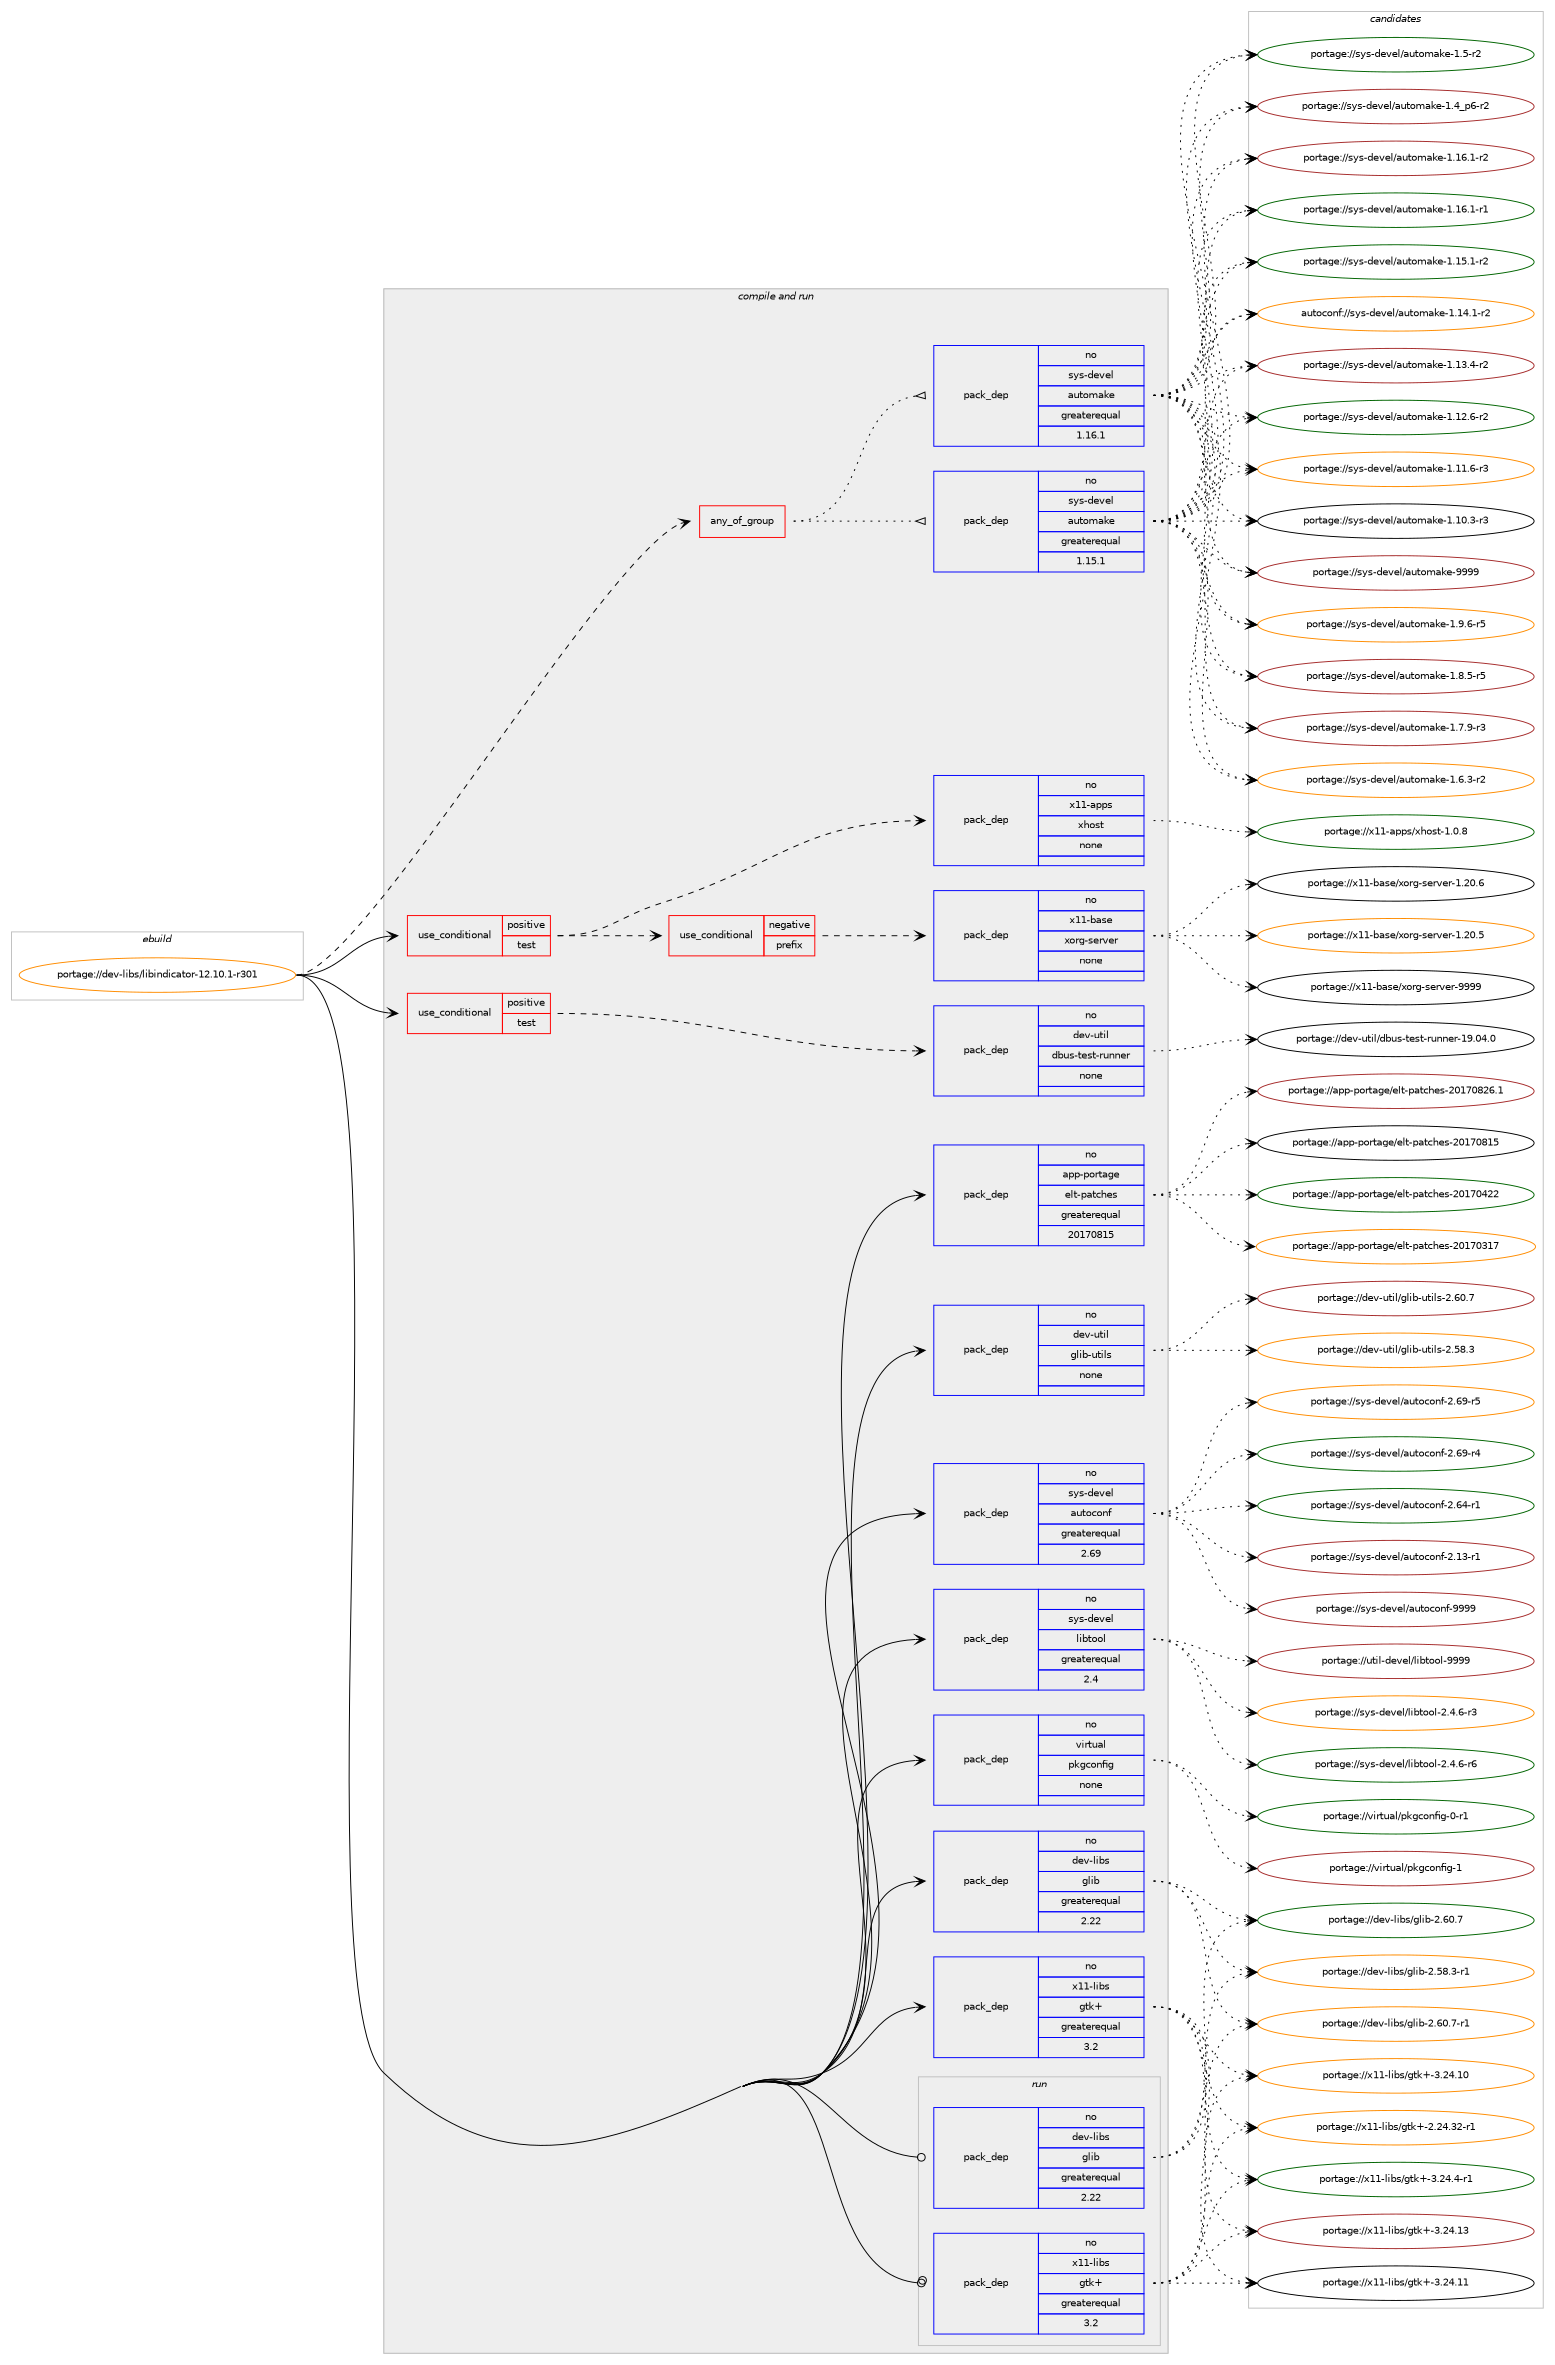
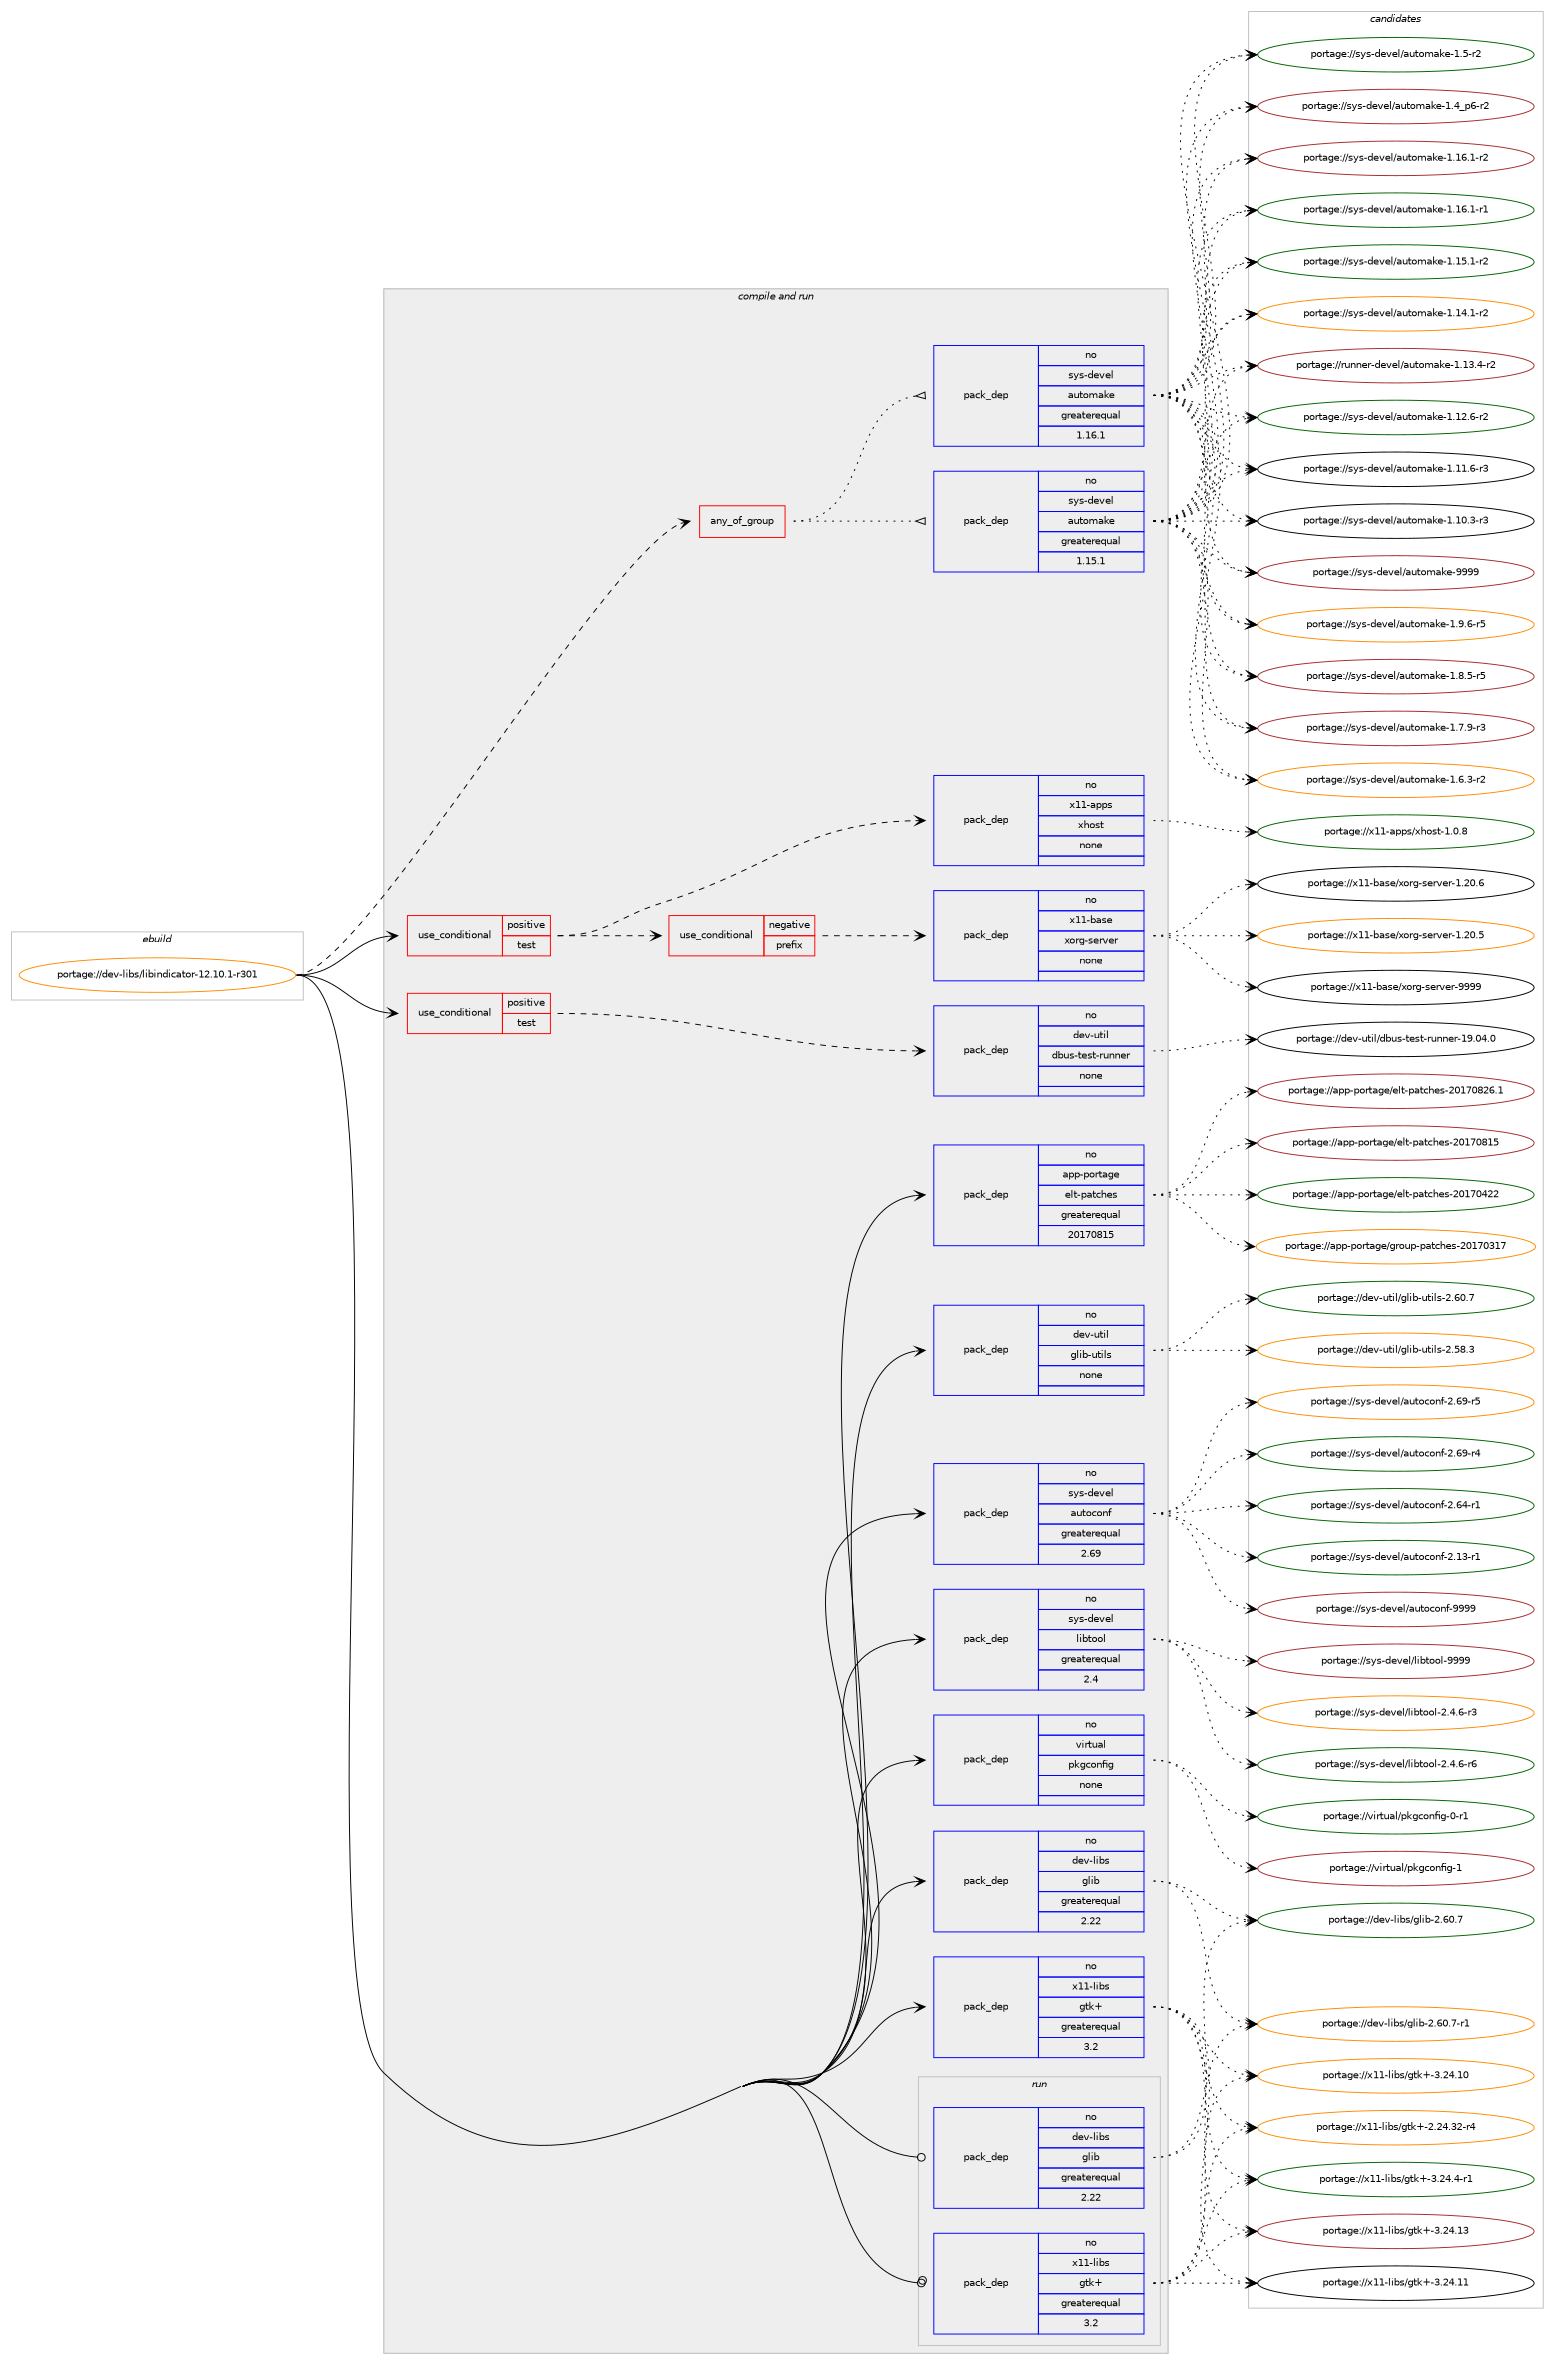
(1396, 314) -> (1396, 314)
(1396, 366) -> (1396, 366)
(1396, 469) -> (1396, 469)
(1396, 1143) -> (1396, 1143)
(1396, 1247) -> (1396, 1247)
(1396, 1299) -> (1396, 1299)
(1396, 1558) -> (1396, 1558)
(1396, 1661) -> (1396, 1661)
(1396, 1972) -> none
(1396, 2128) -> (1396, 2128)
